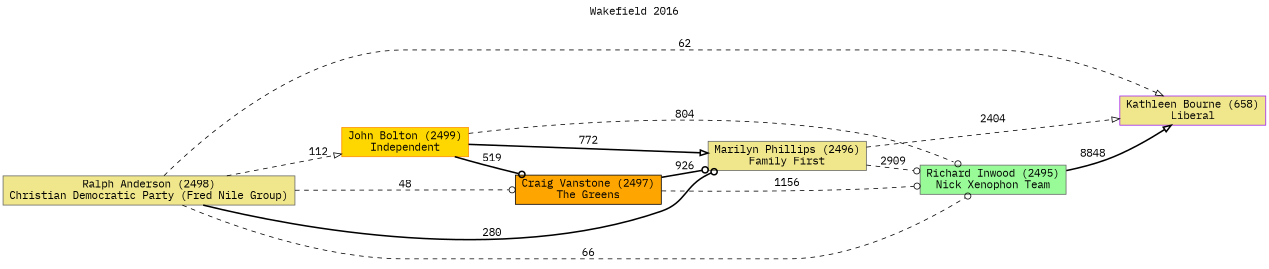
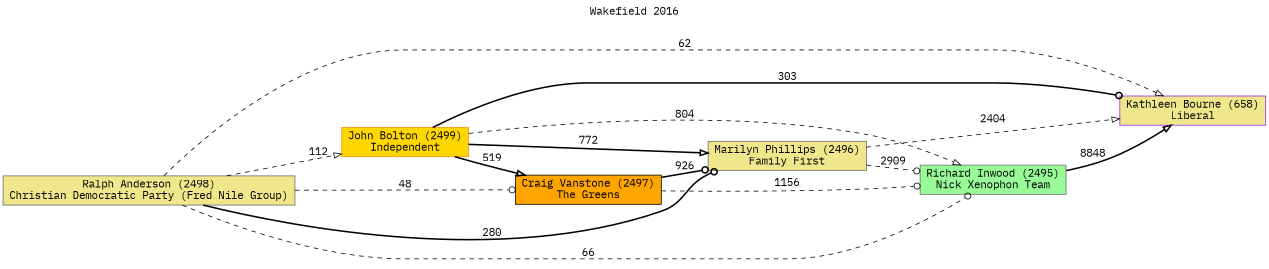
none -> (771, 83)
(713, 121) -> (713, 121)
(487, 165) -> (487, 165)
